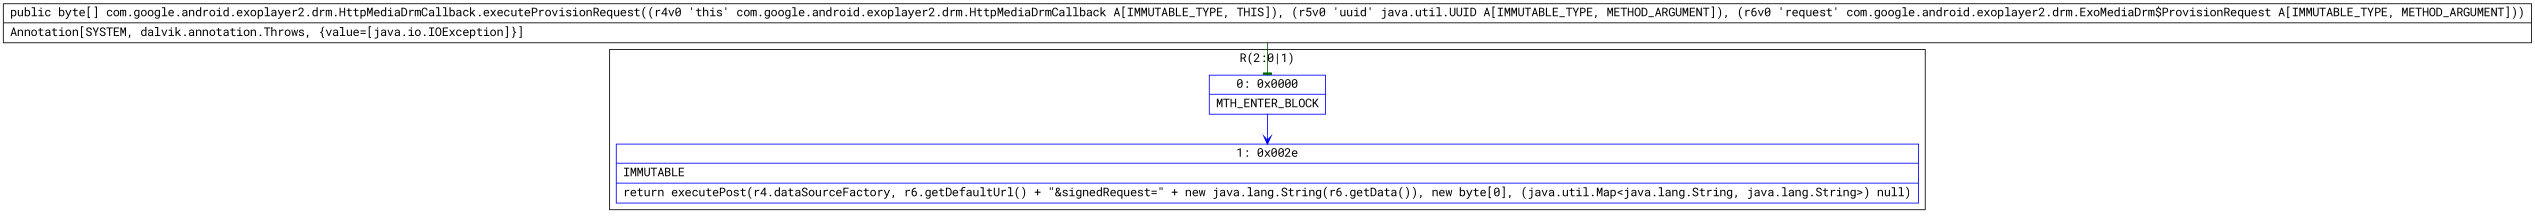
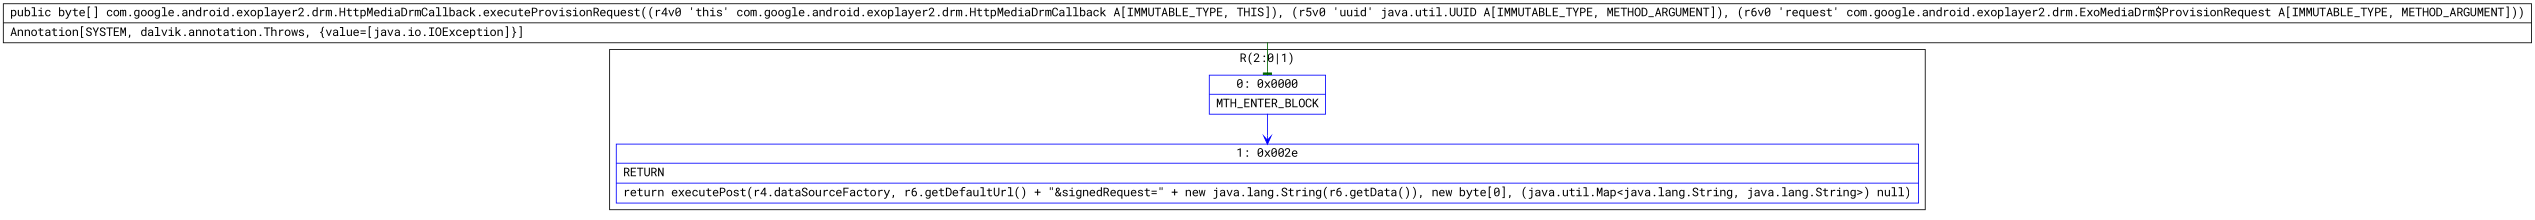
(654, 173) -> (644, 173)
